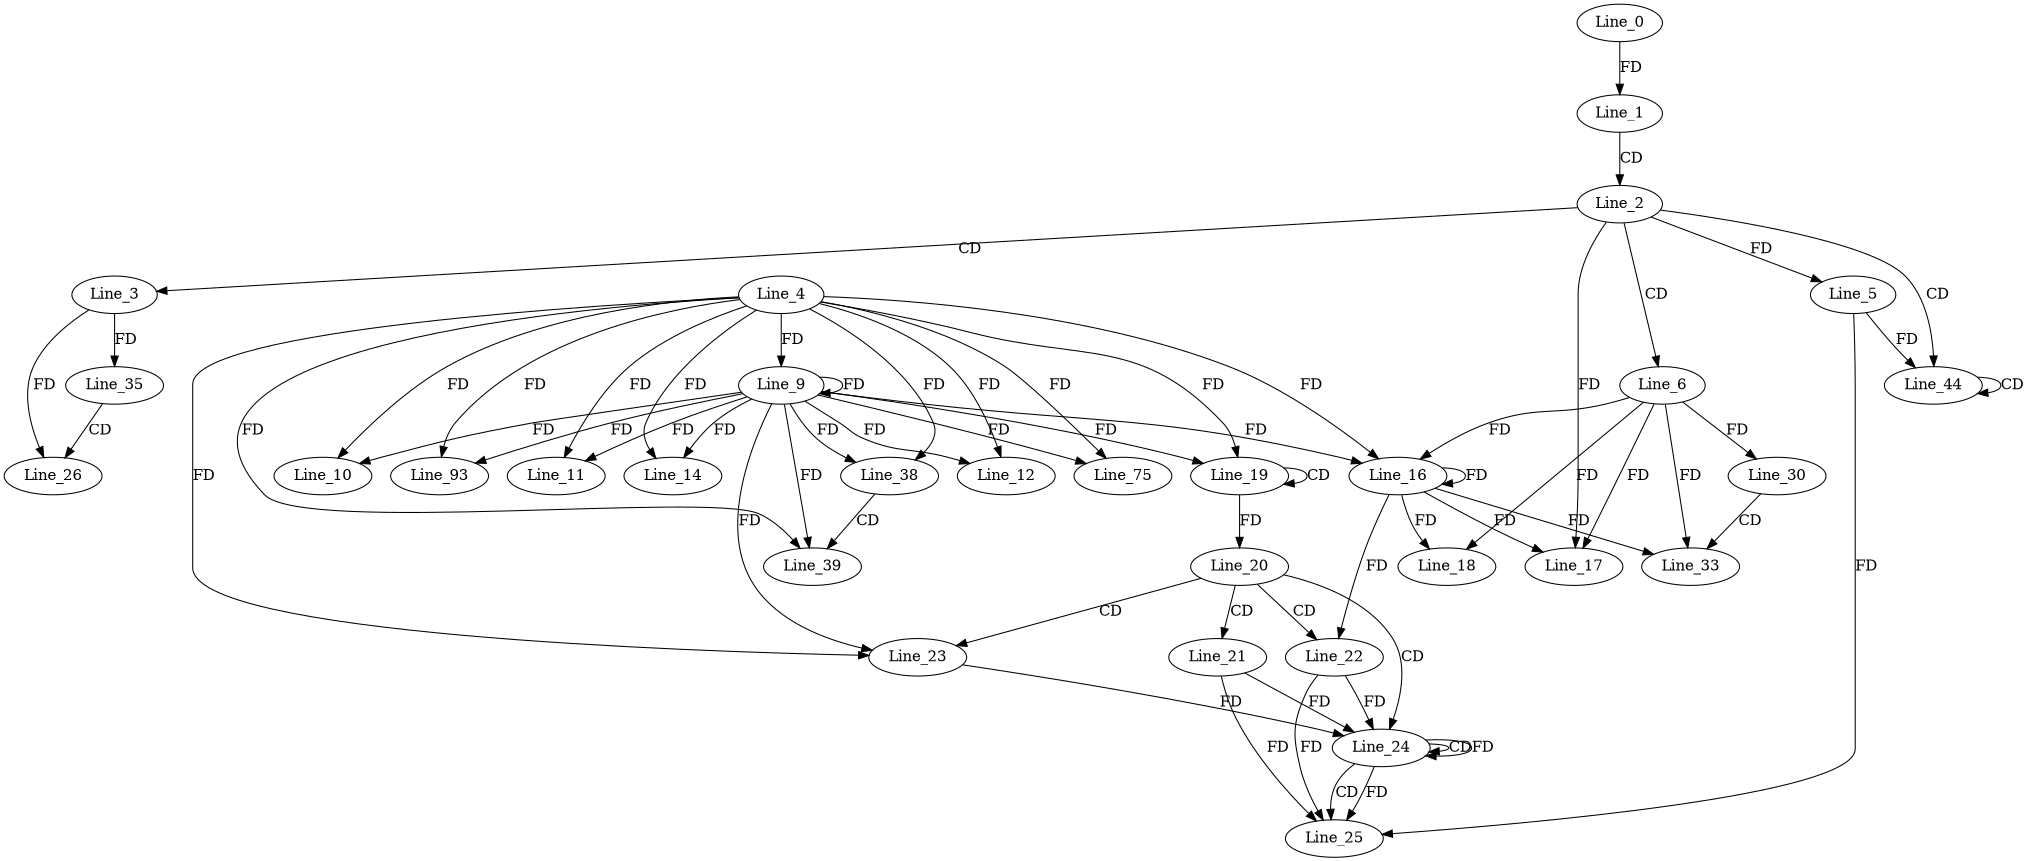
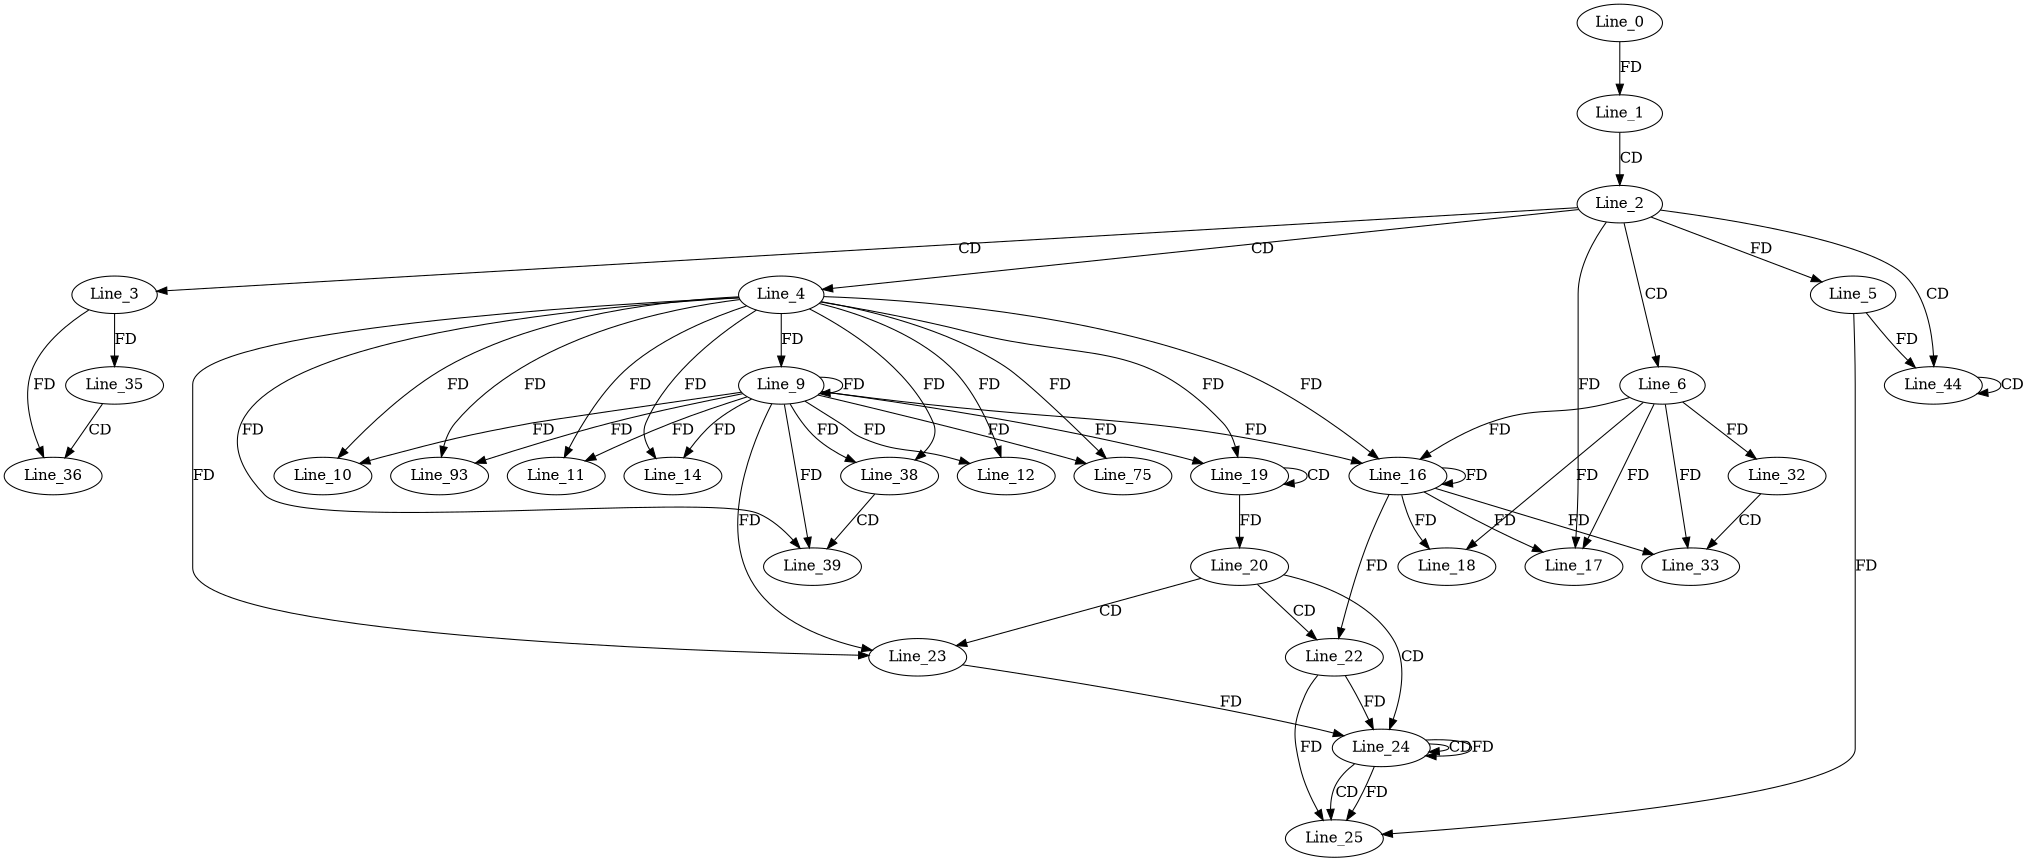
none -> (1206, 249)
(53, 476) -> (53, 476)
(1777, 476) -> (1777, 476)
(1218, 657) -> none
